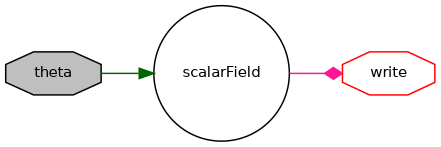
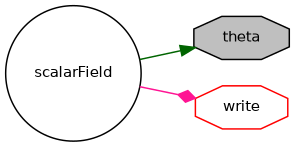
(120, 73) -> (160, 55)
